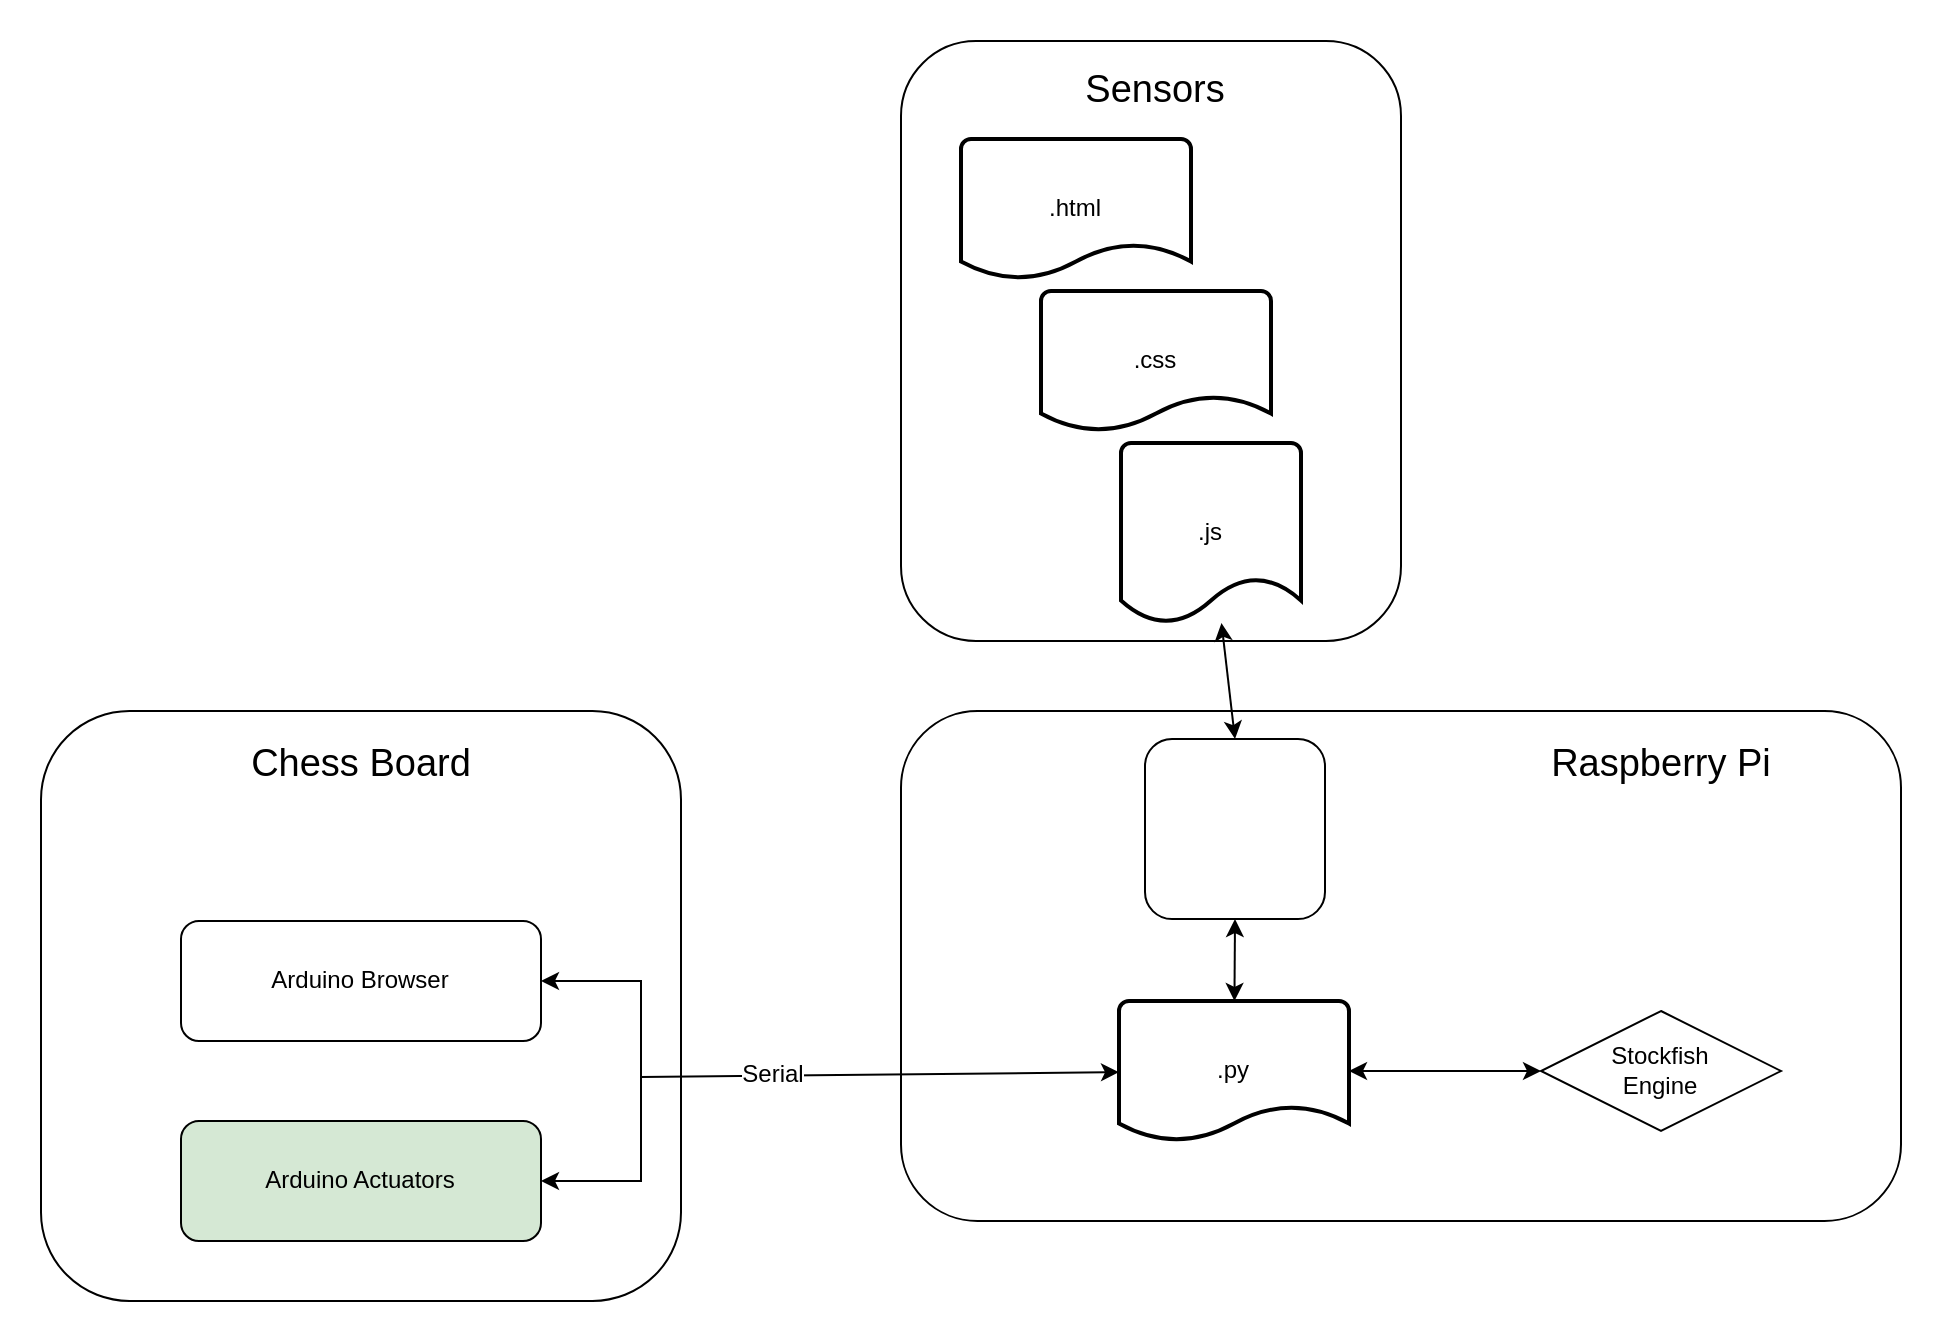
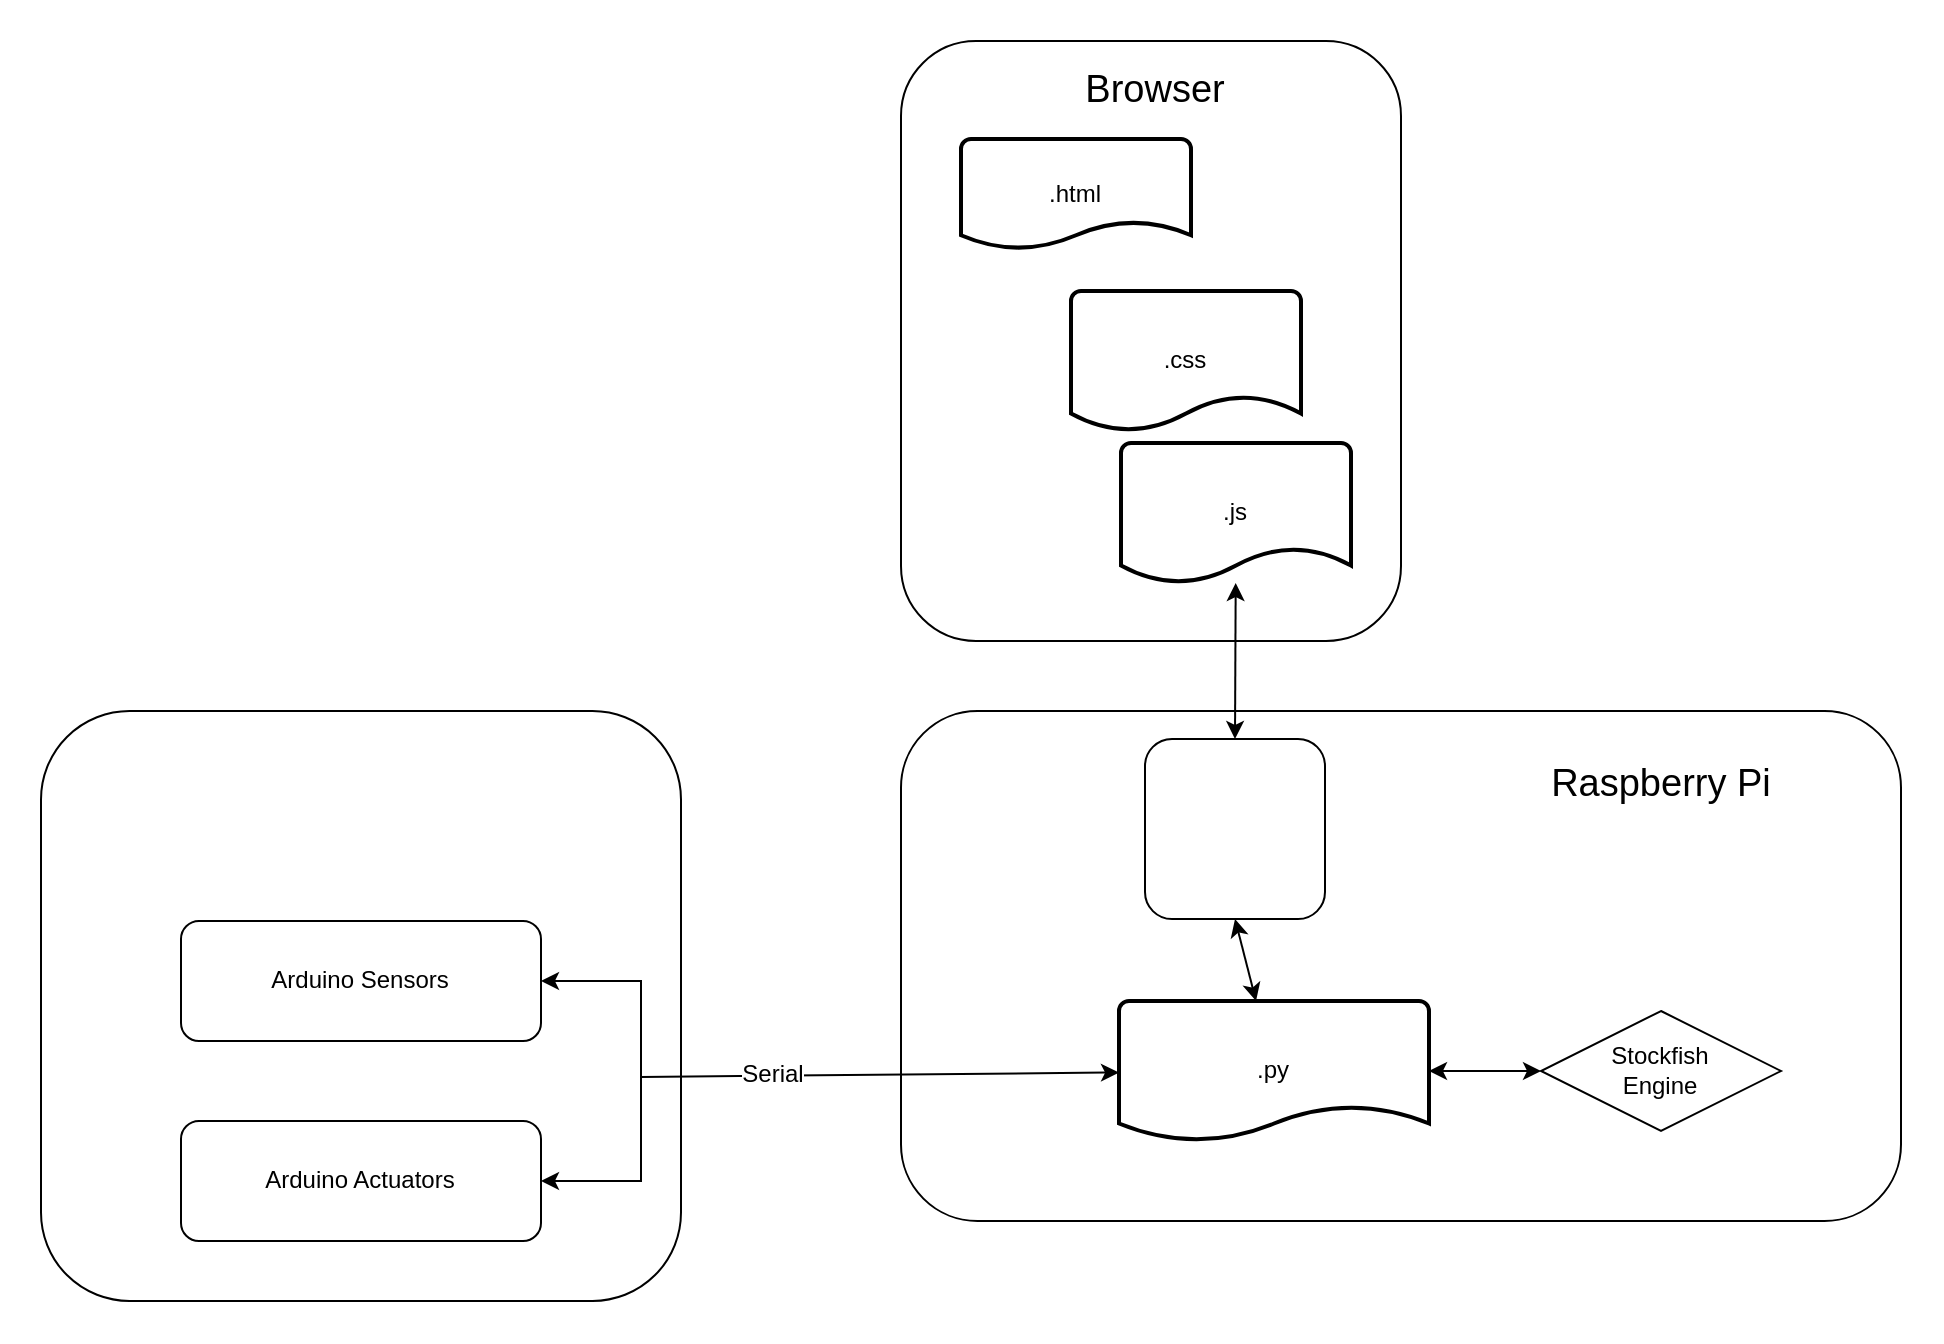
(1156, 91) -> (1156, 91)
(1076, 209) -> (1076, 194)
(1156, 361) -> (1186, 361)
(1211, 533) -> (1236, 513)
(361, 765) -> none
(1661, 765) -> (1661, 785)
(361, 981) -> (361, 981)
(1234, 1071) -> (1274, 1071)
(361, 1181) -> (361, 1181)
